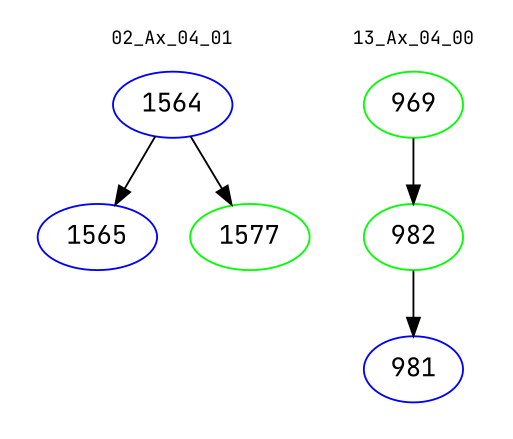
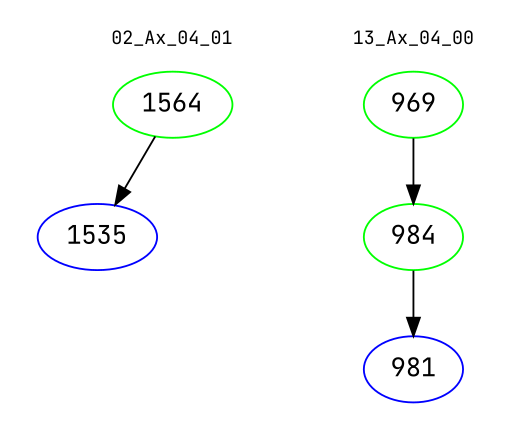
(173, 105) -> (173, 105)
(97, 237) -> (97, 237)
(250, 237) -> none
(413, 237) -> (413, 237)
